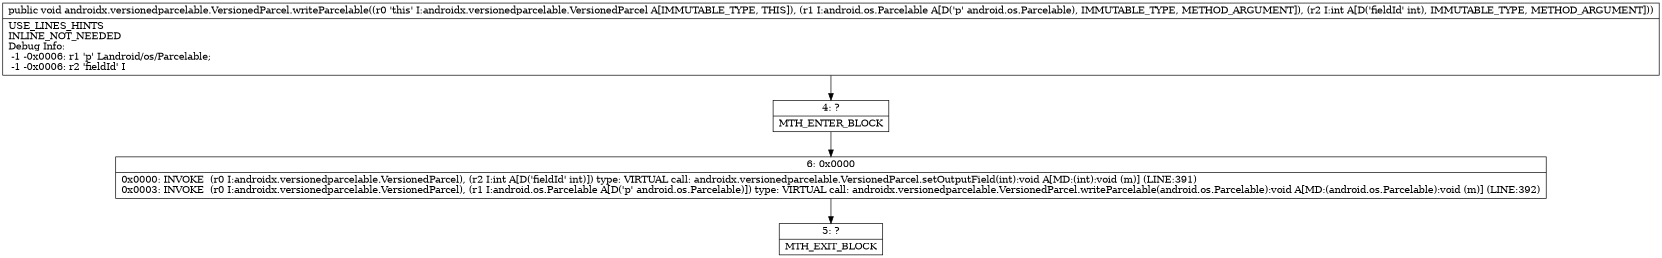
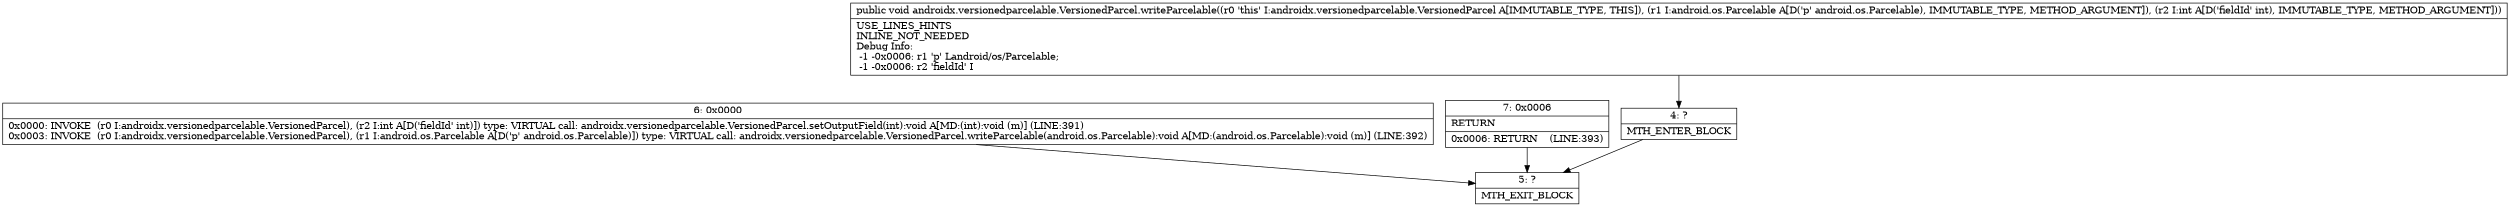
none -> (1527, 124)
(831, 141) -> (1606, 155)
